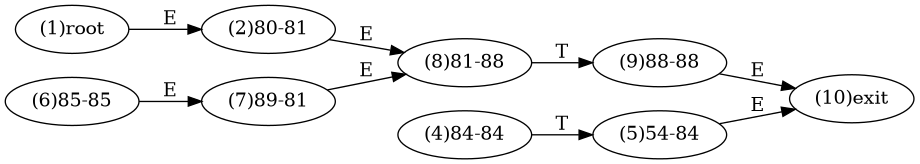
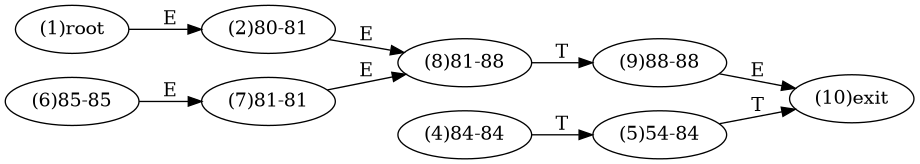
(268, 101) -> (268, 101)
(758, 106) -> (758, 106)
